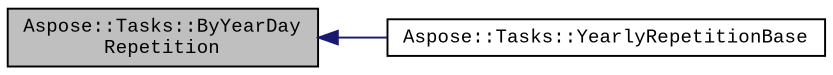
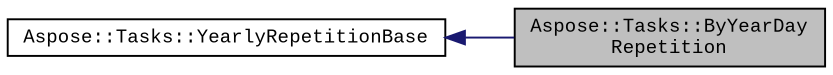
(363, 38) -> (490, 38)
